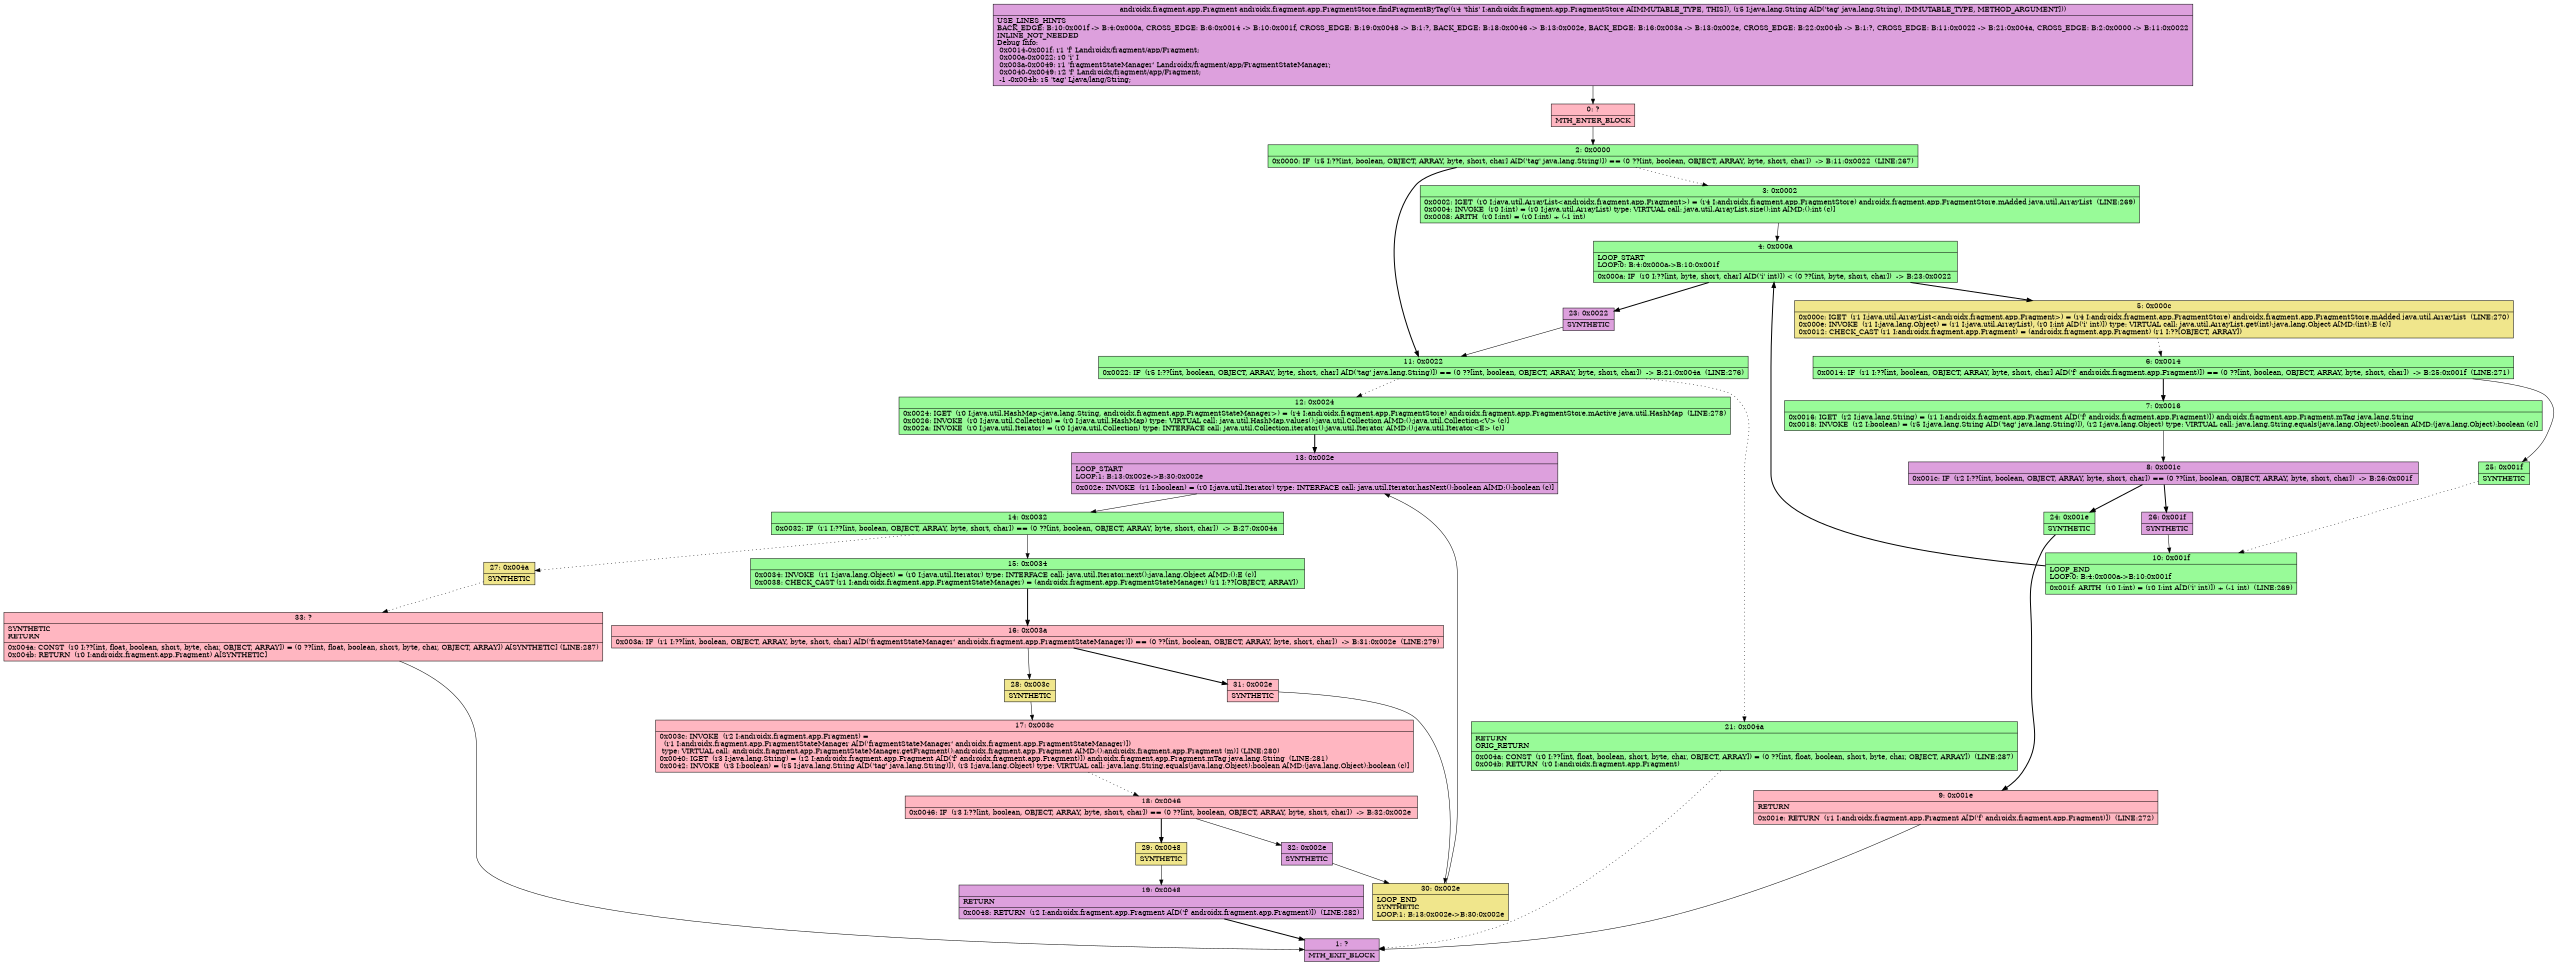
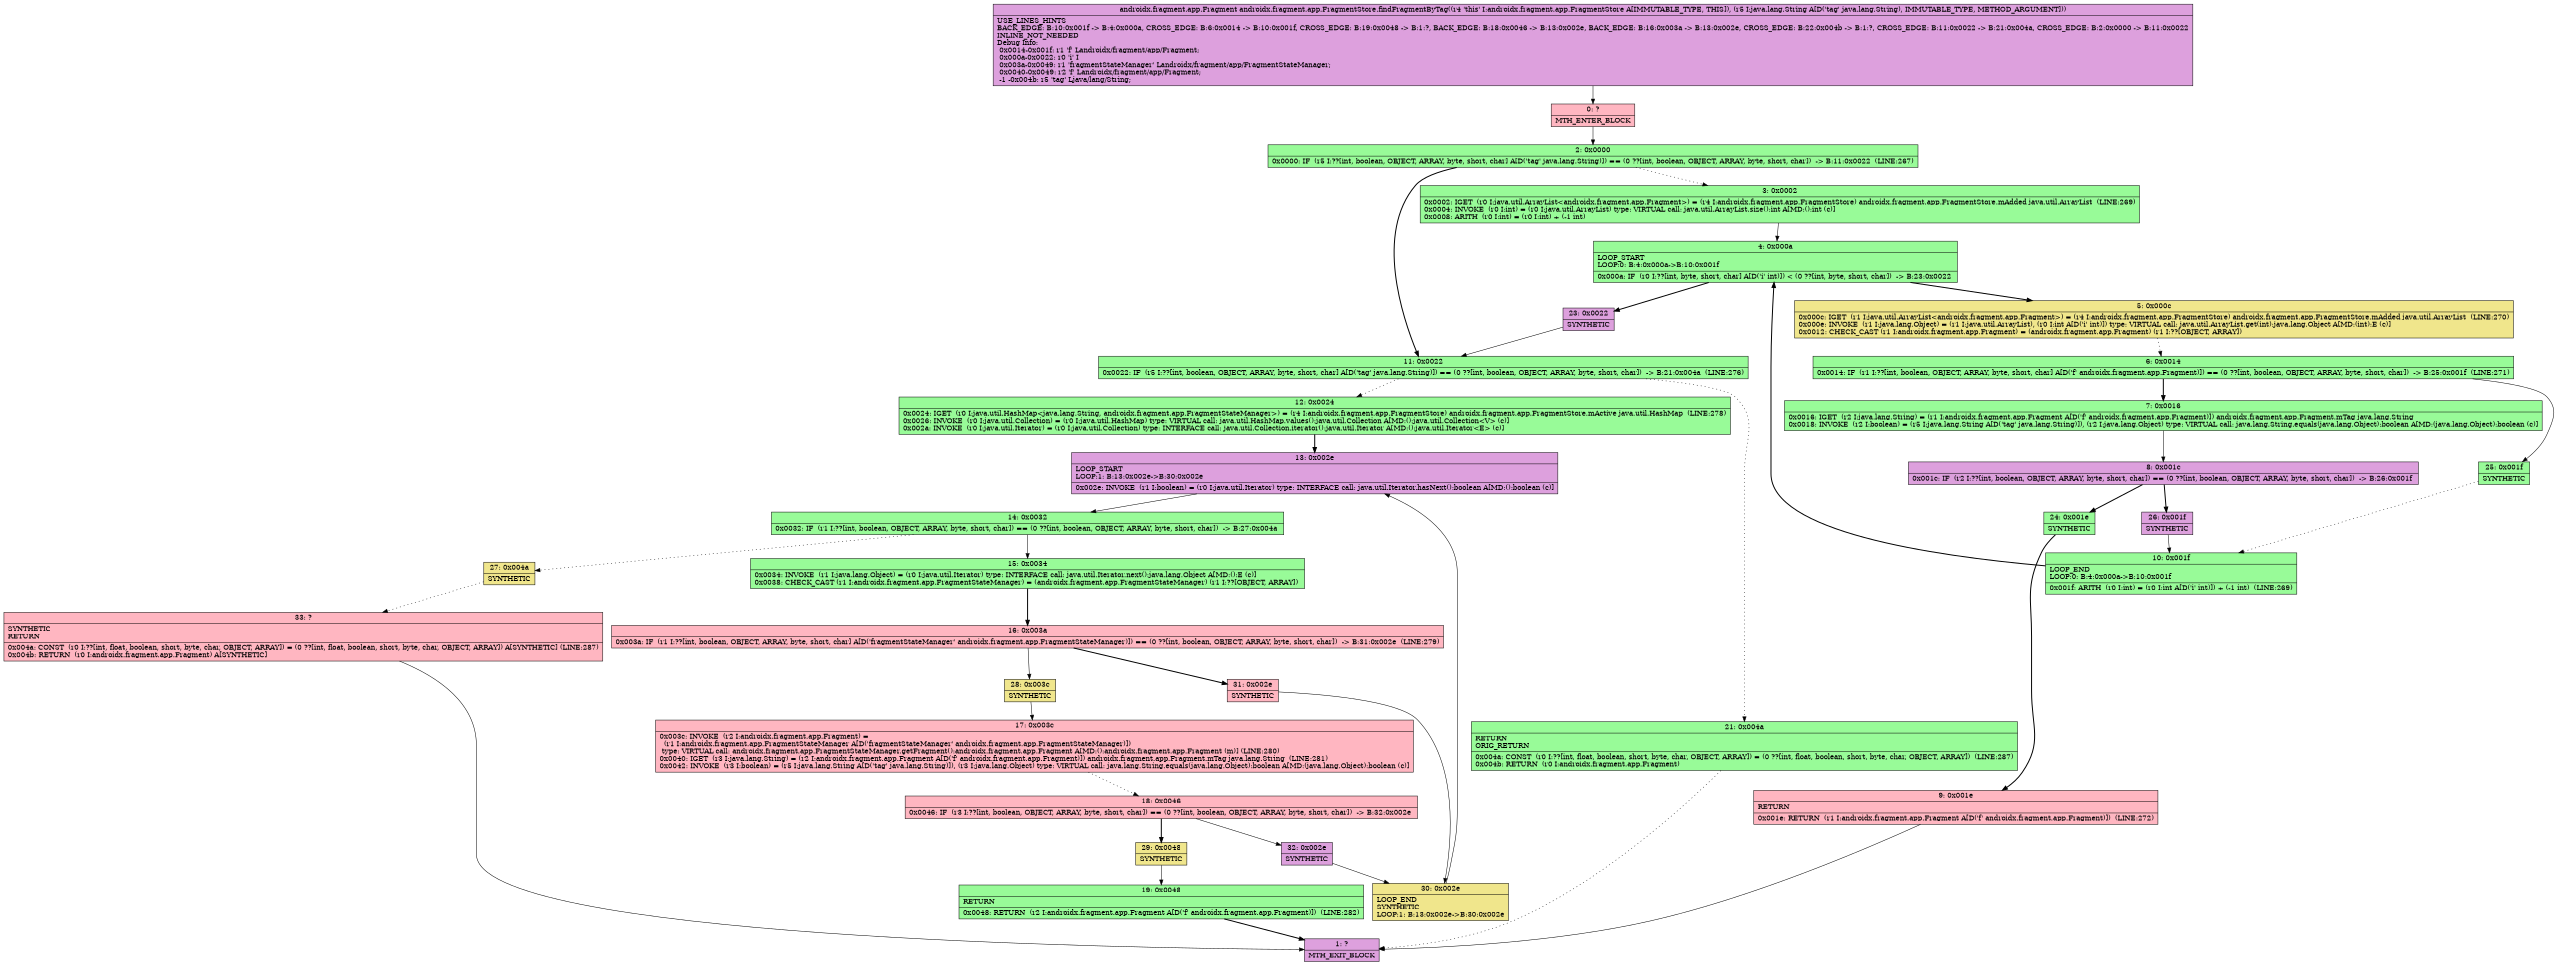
(1161, 902) -> (1161, 902)
